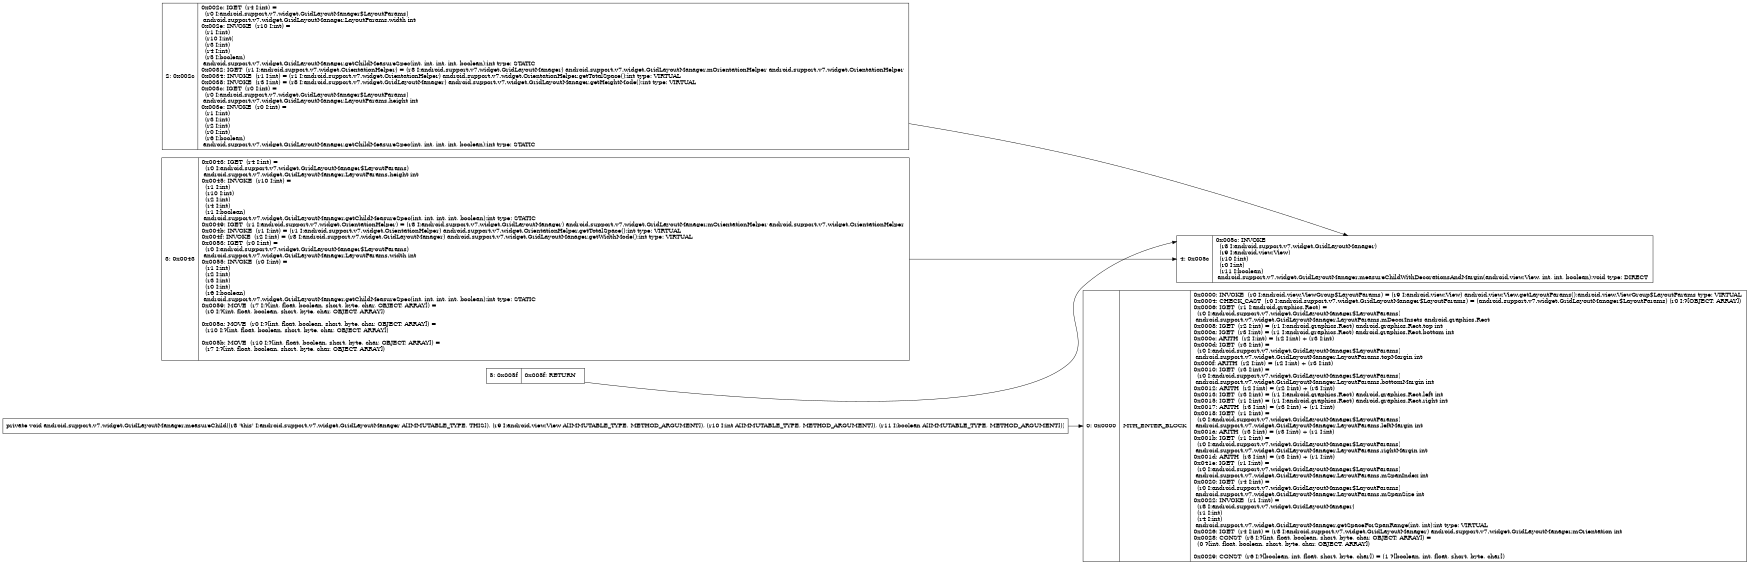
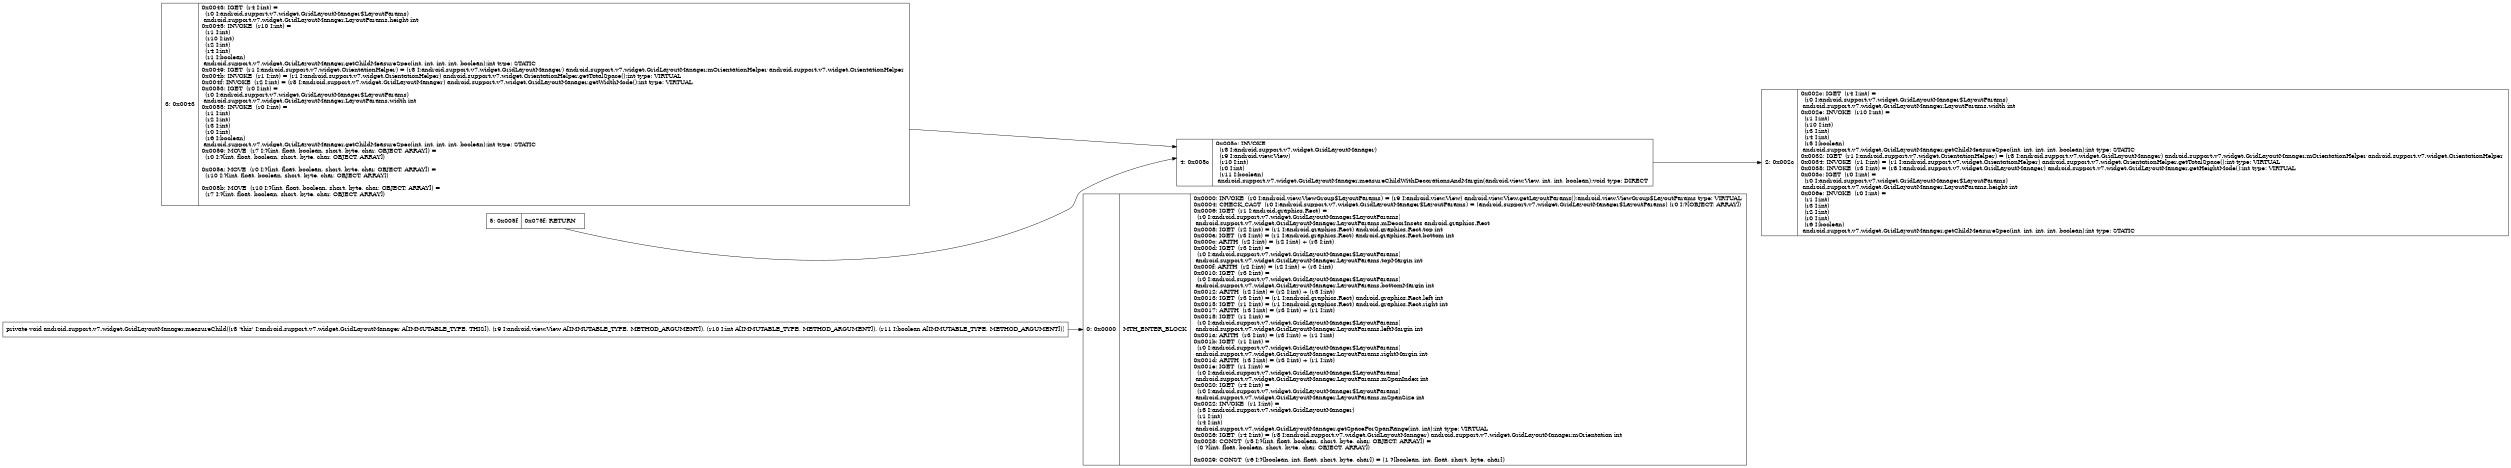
(245, 107) -> (1844, 194)
(1129, 169) -> (1705, 163)
(553, 376) -> (553, 221)
(1233, 463) -> (1233, 367)
